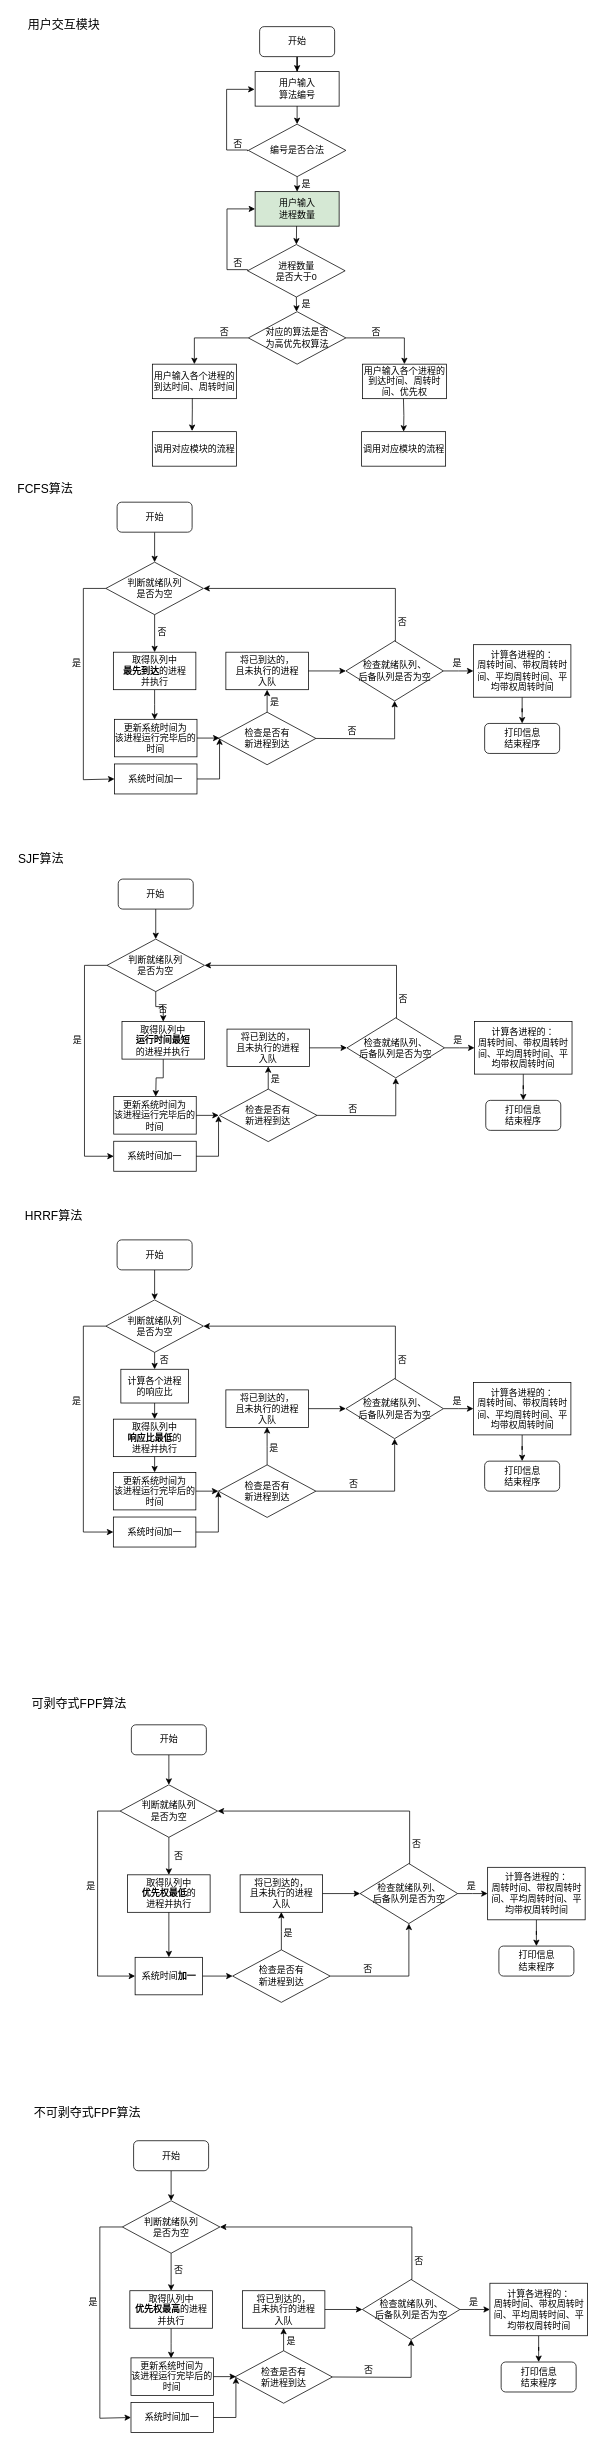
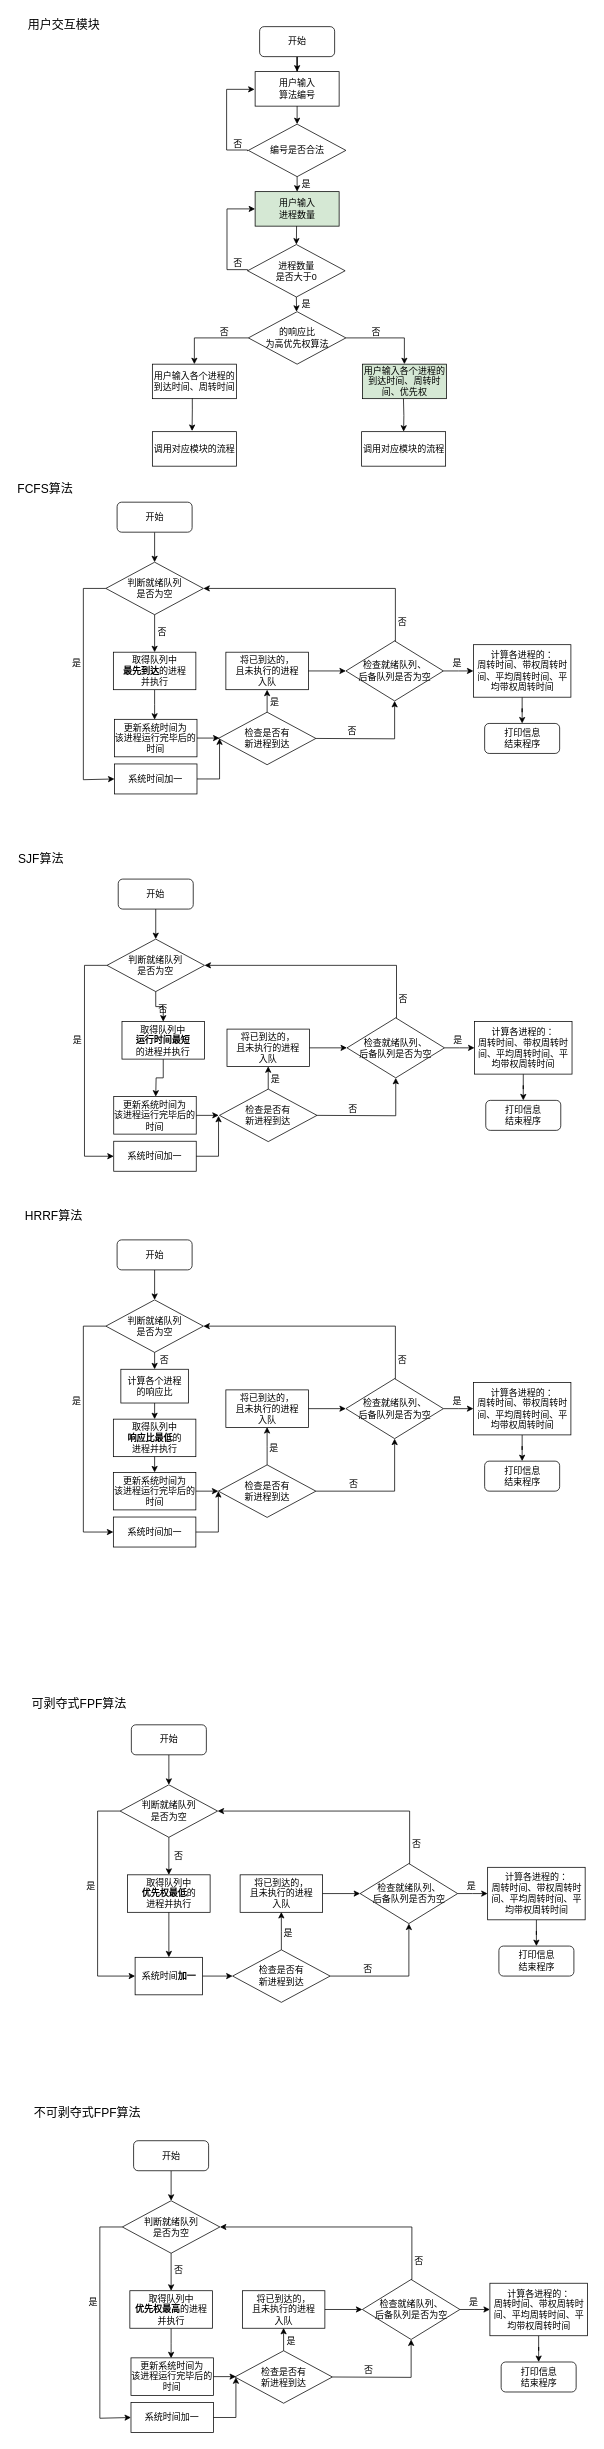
(297, 338) -> (297, 338)
(404, 381) -> (404, 381)
